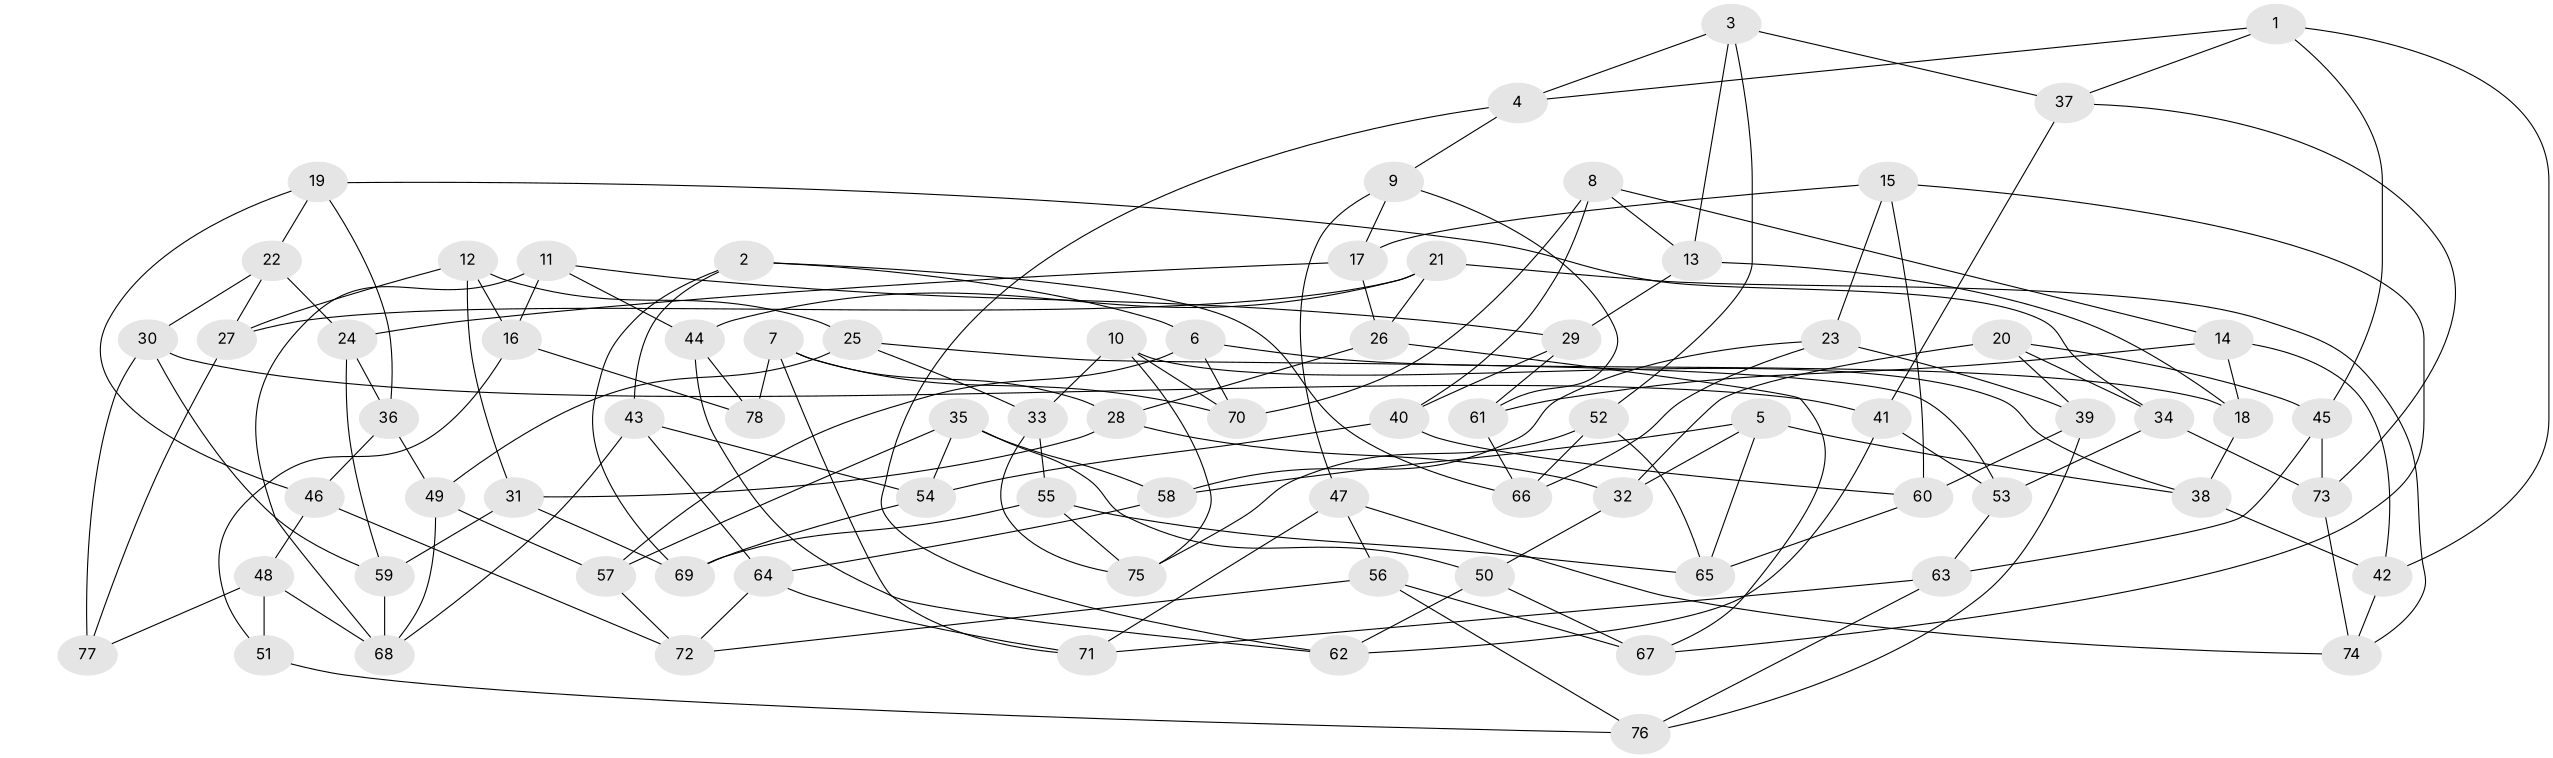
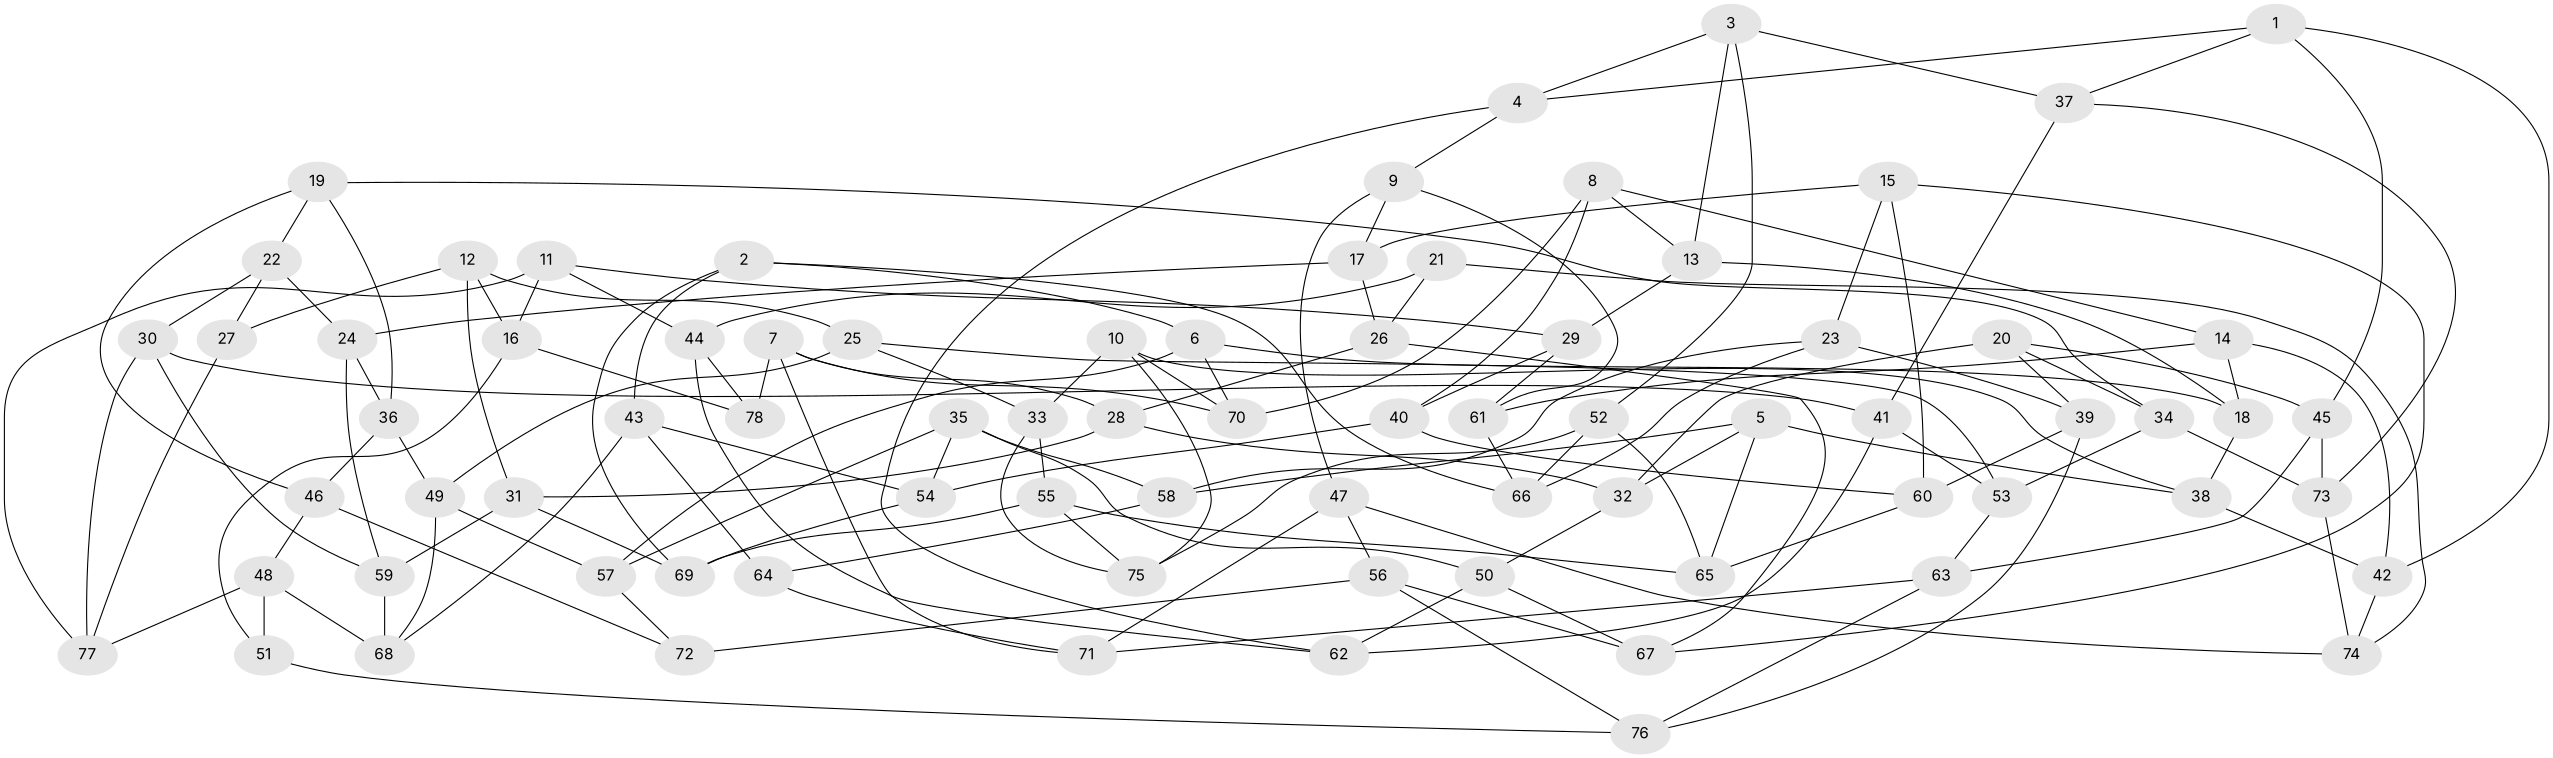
(835, 310) -> none
(273, 363) -> (122, 315)
(724, 616) -> none
